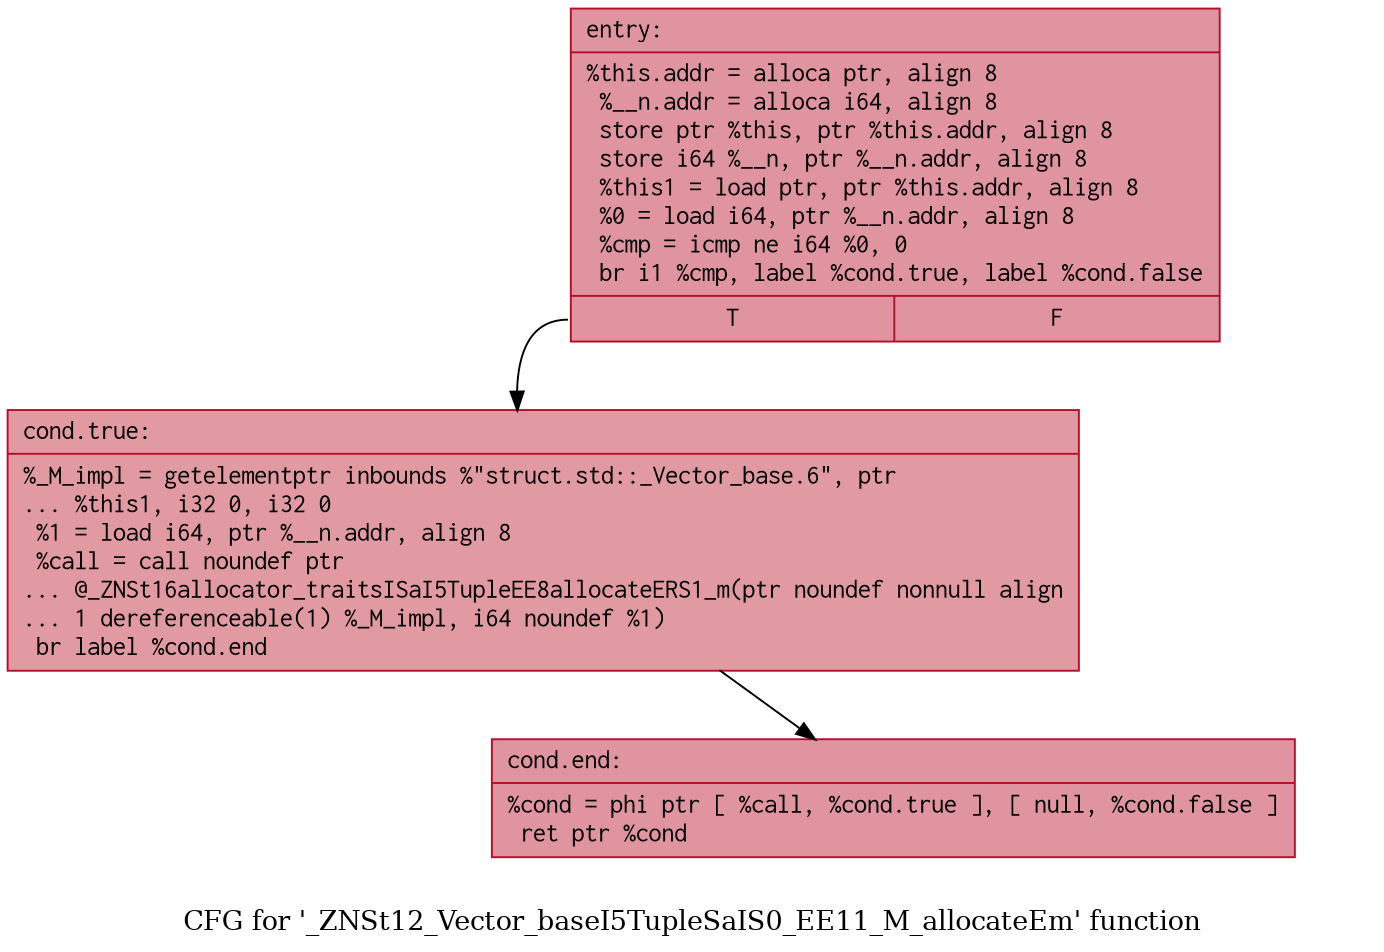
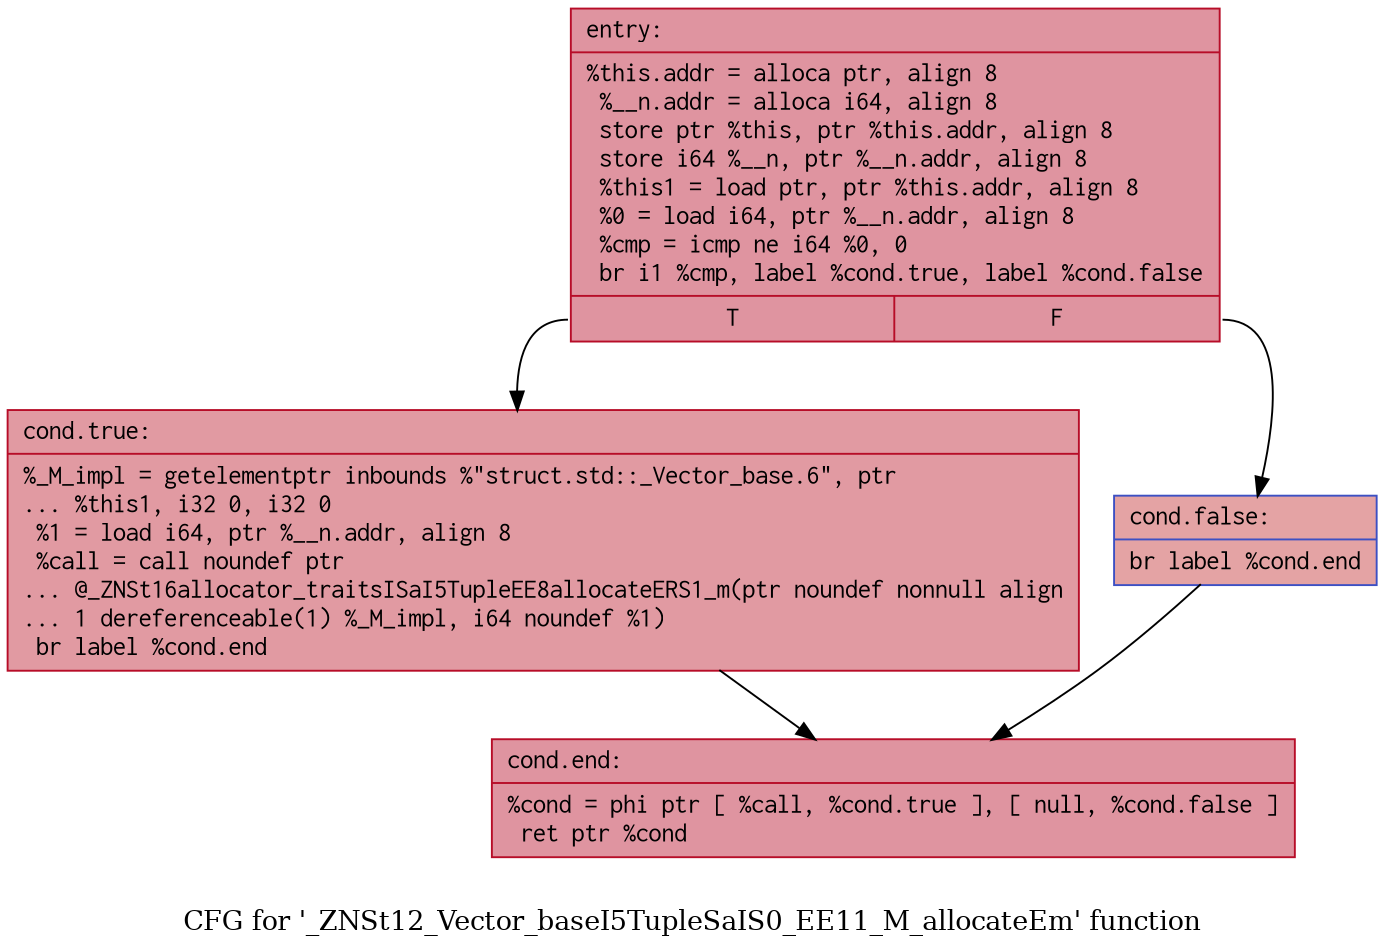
none -> (1245, 540)
